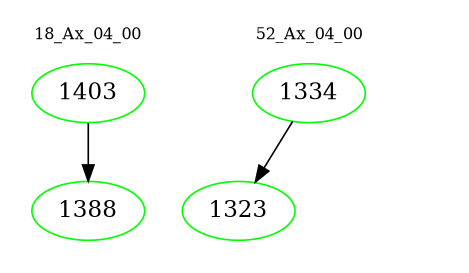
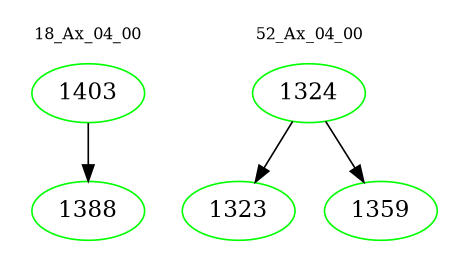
(309, 93) -> (309, 93)
none -> (381, 211)
